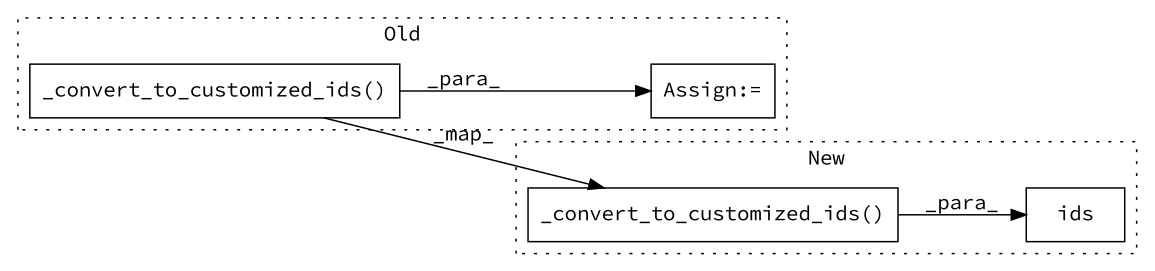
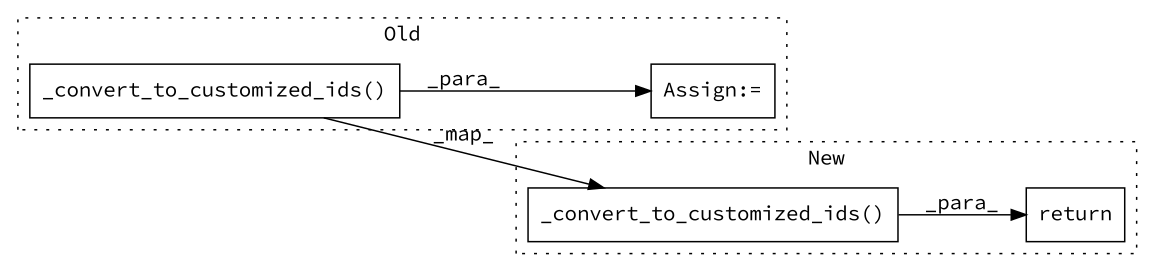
(1075, 215) -> (1075, 215)
